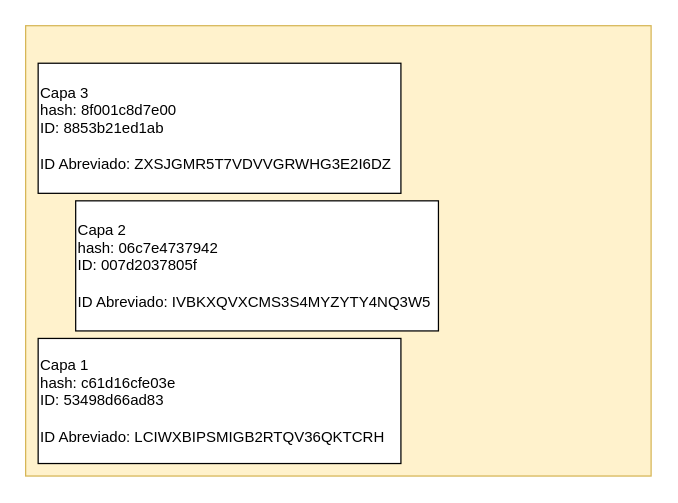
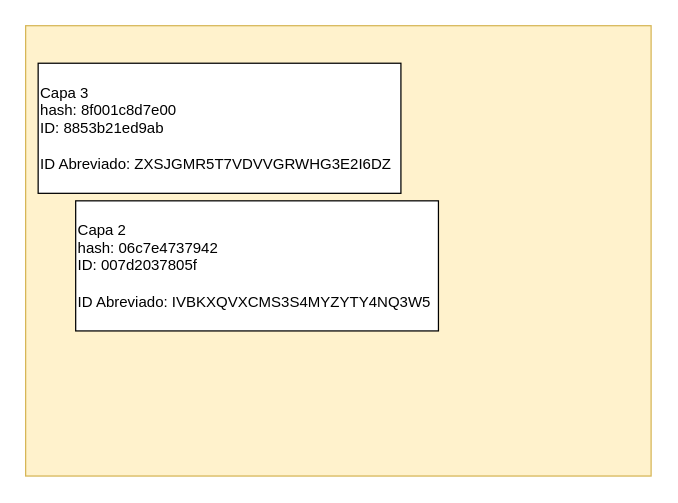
(201, 128) -> (201, 128)
(219, 401) -> none
